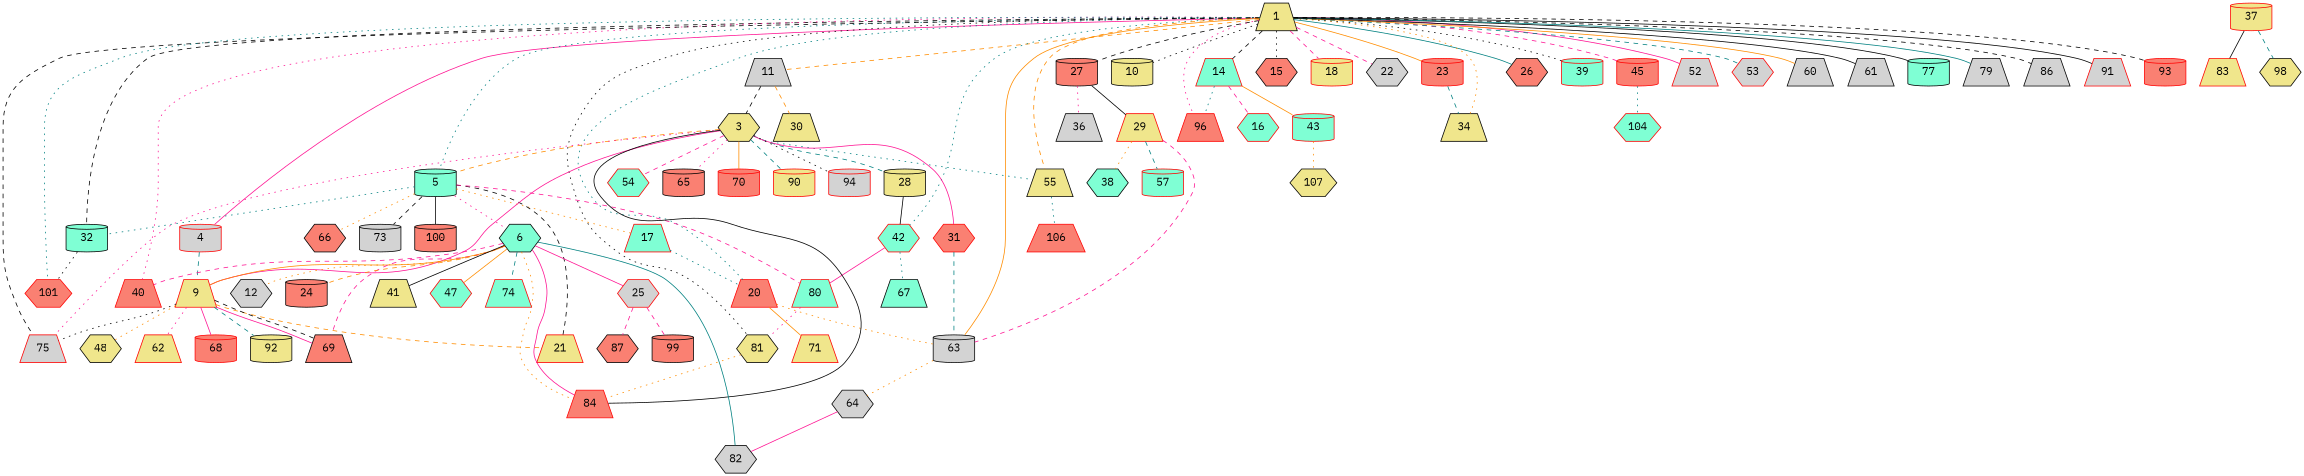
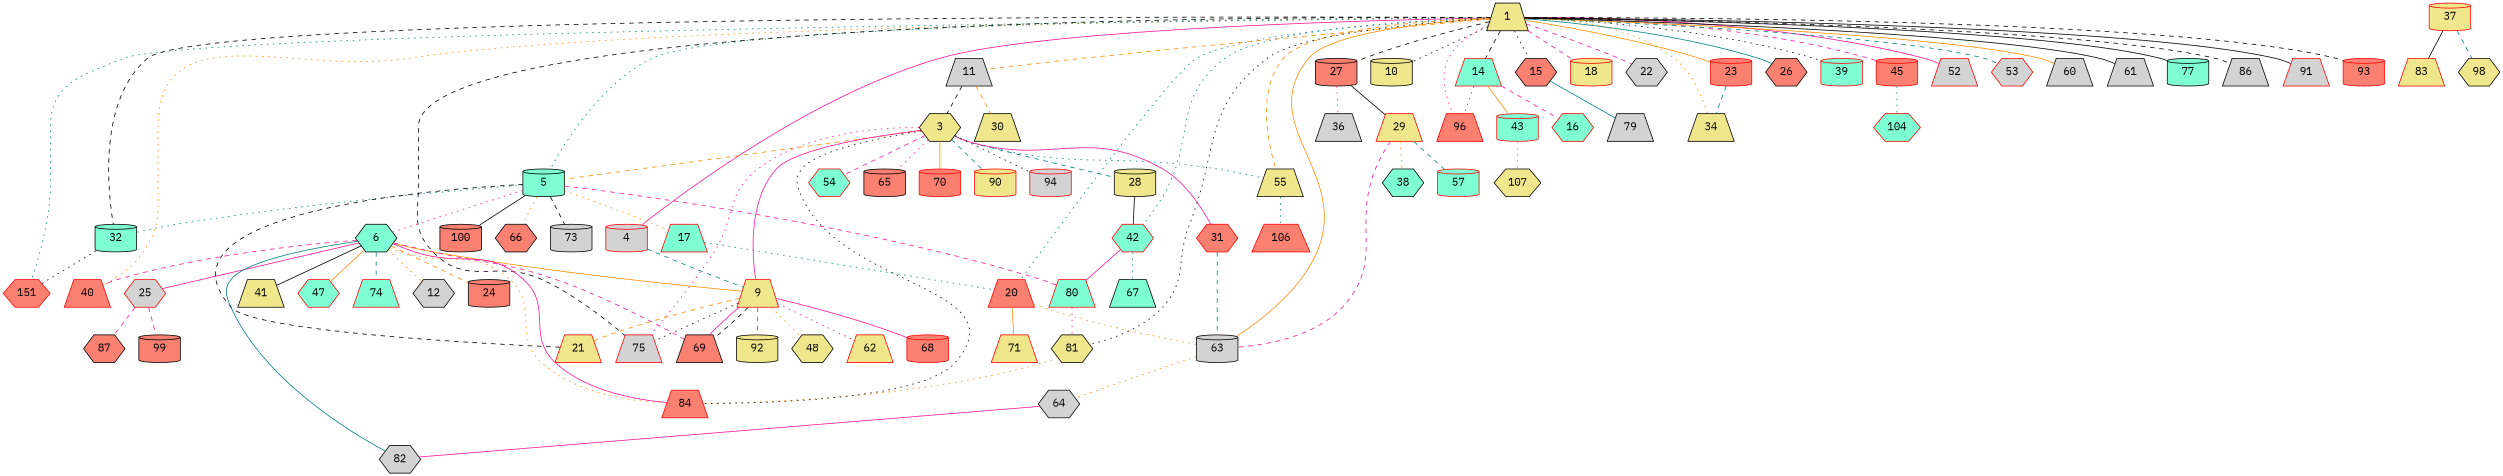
(1633, 28) -> (1583, 100)
(558, 35) -> (712, 35)
(811, 247) -> (944, 300)
(48, 293) -> (27, 293)
